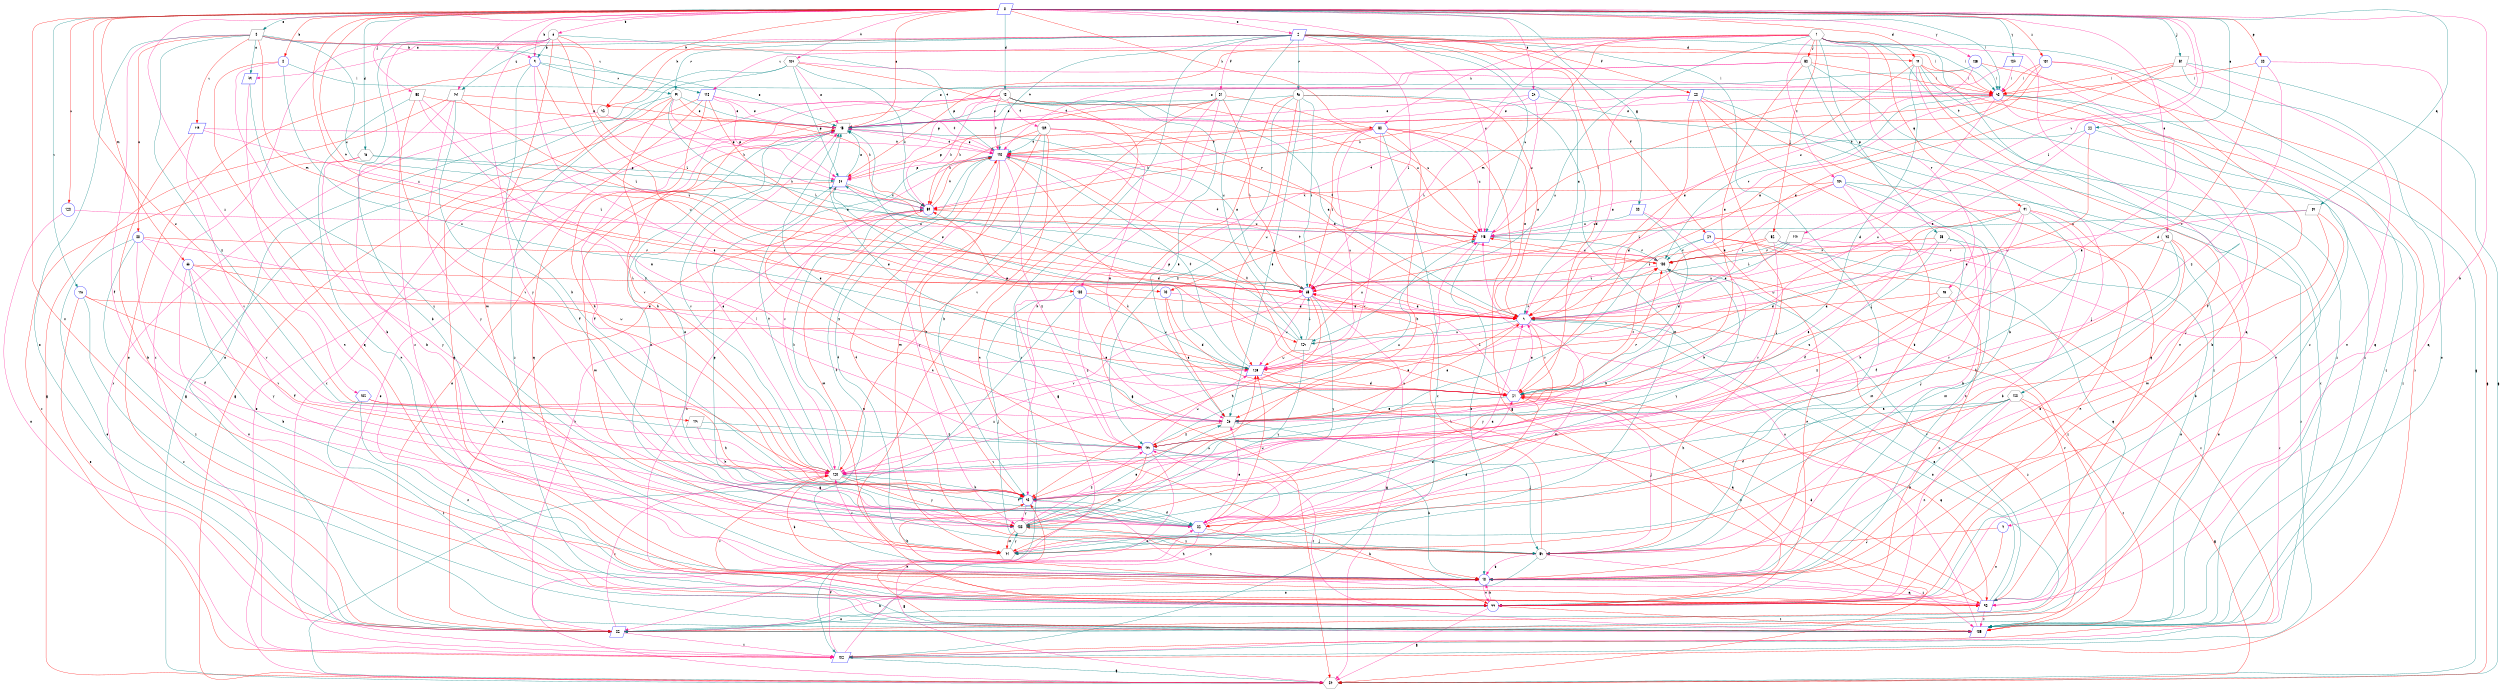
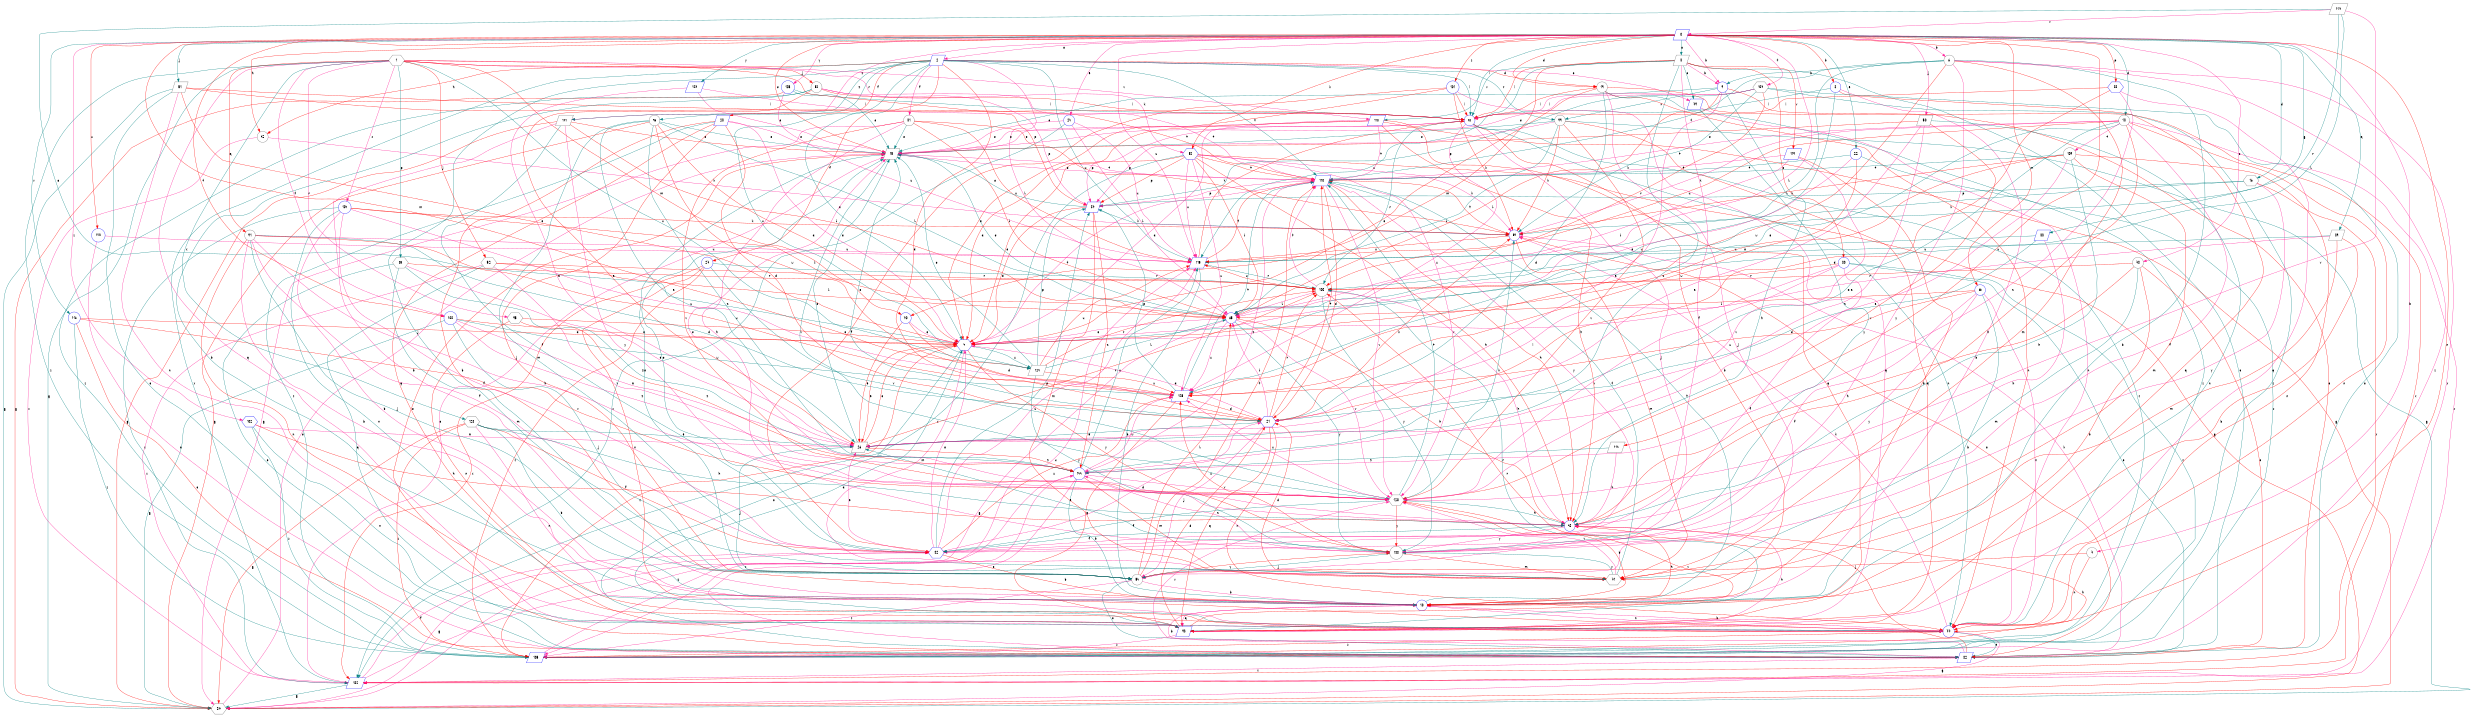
(2193, 51) -> (2011, 22)
(419, 182) -> (421, 207)
(888, 220) -> (1635, 241)
(2003, 527) -> (2092, 553)
